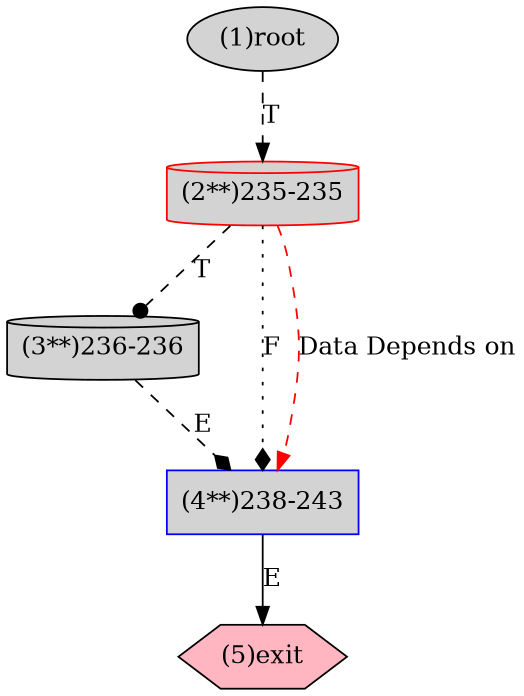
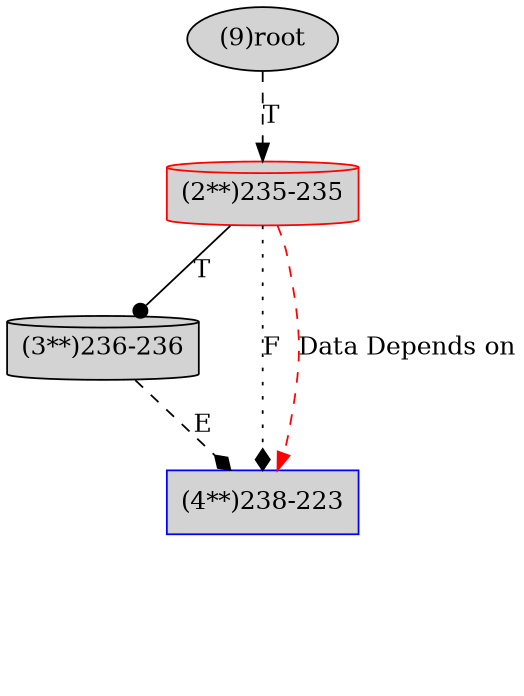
(263, 39) -> (263, 39)
(188, 266) -> (188, 266)
(263, 502) -> (263, 502)
(263, 657) -> none
